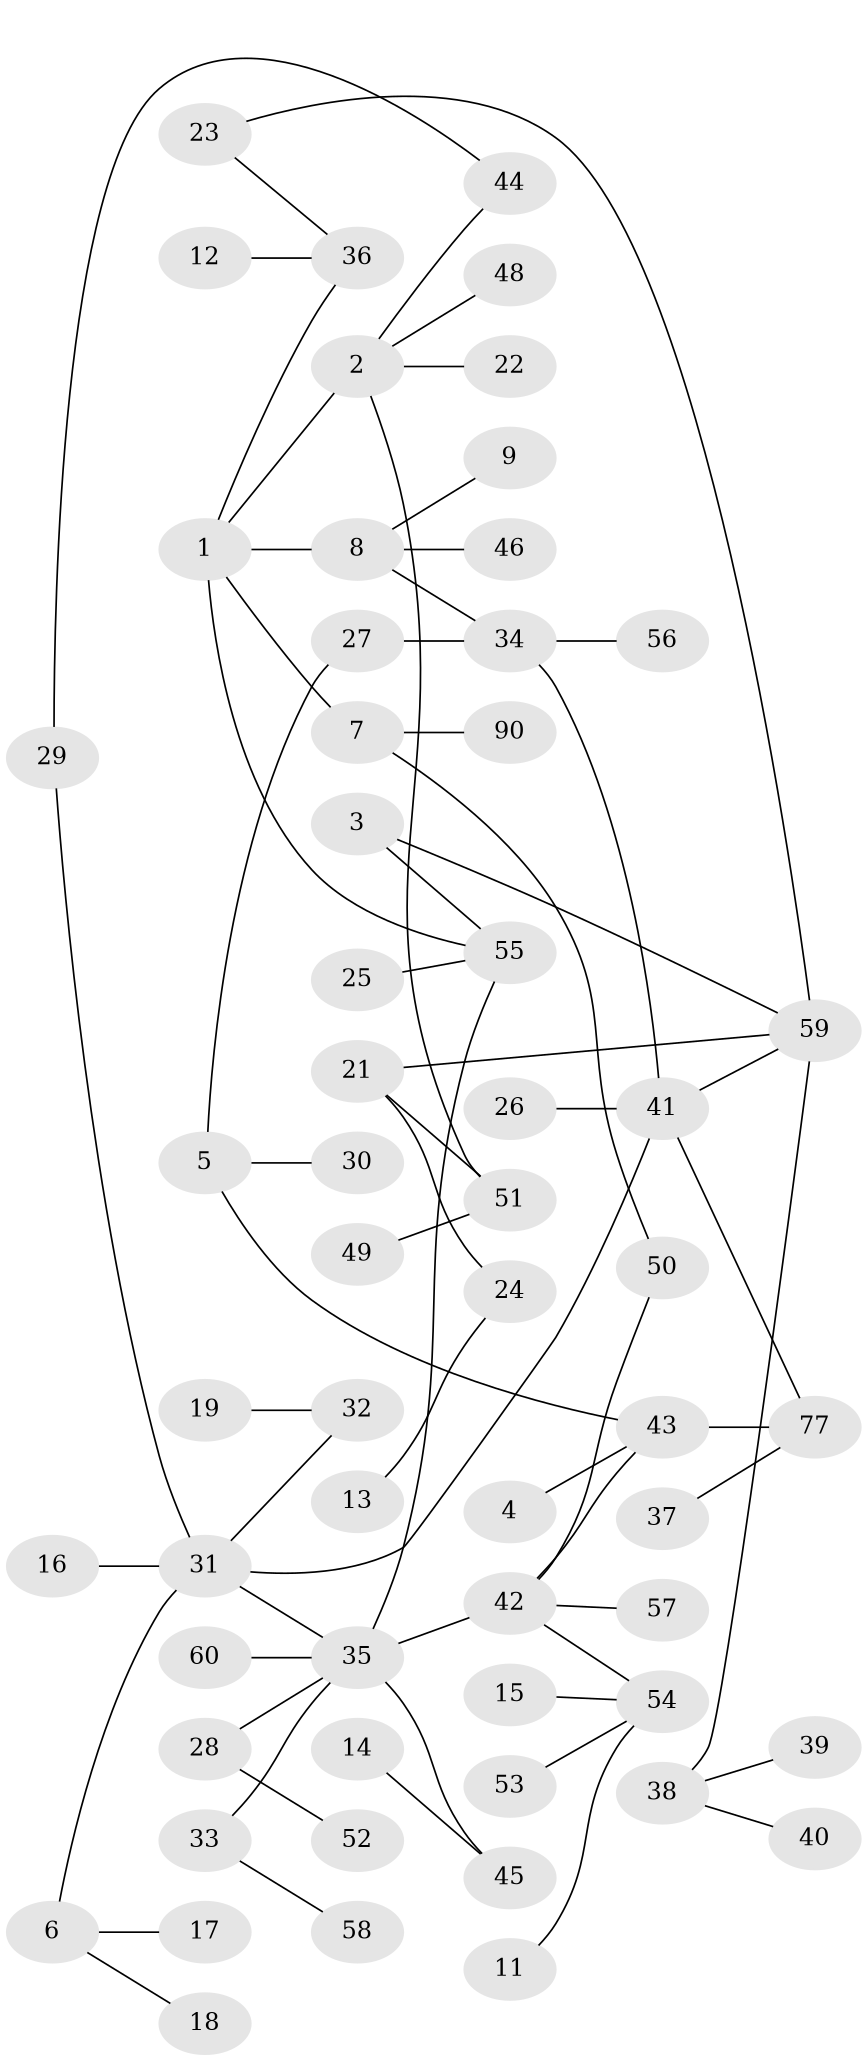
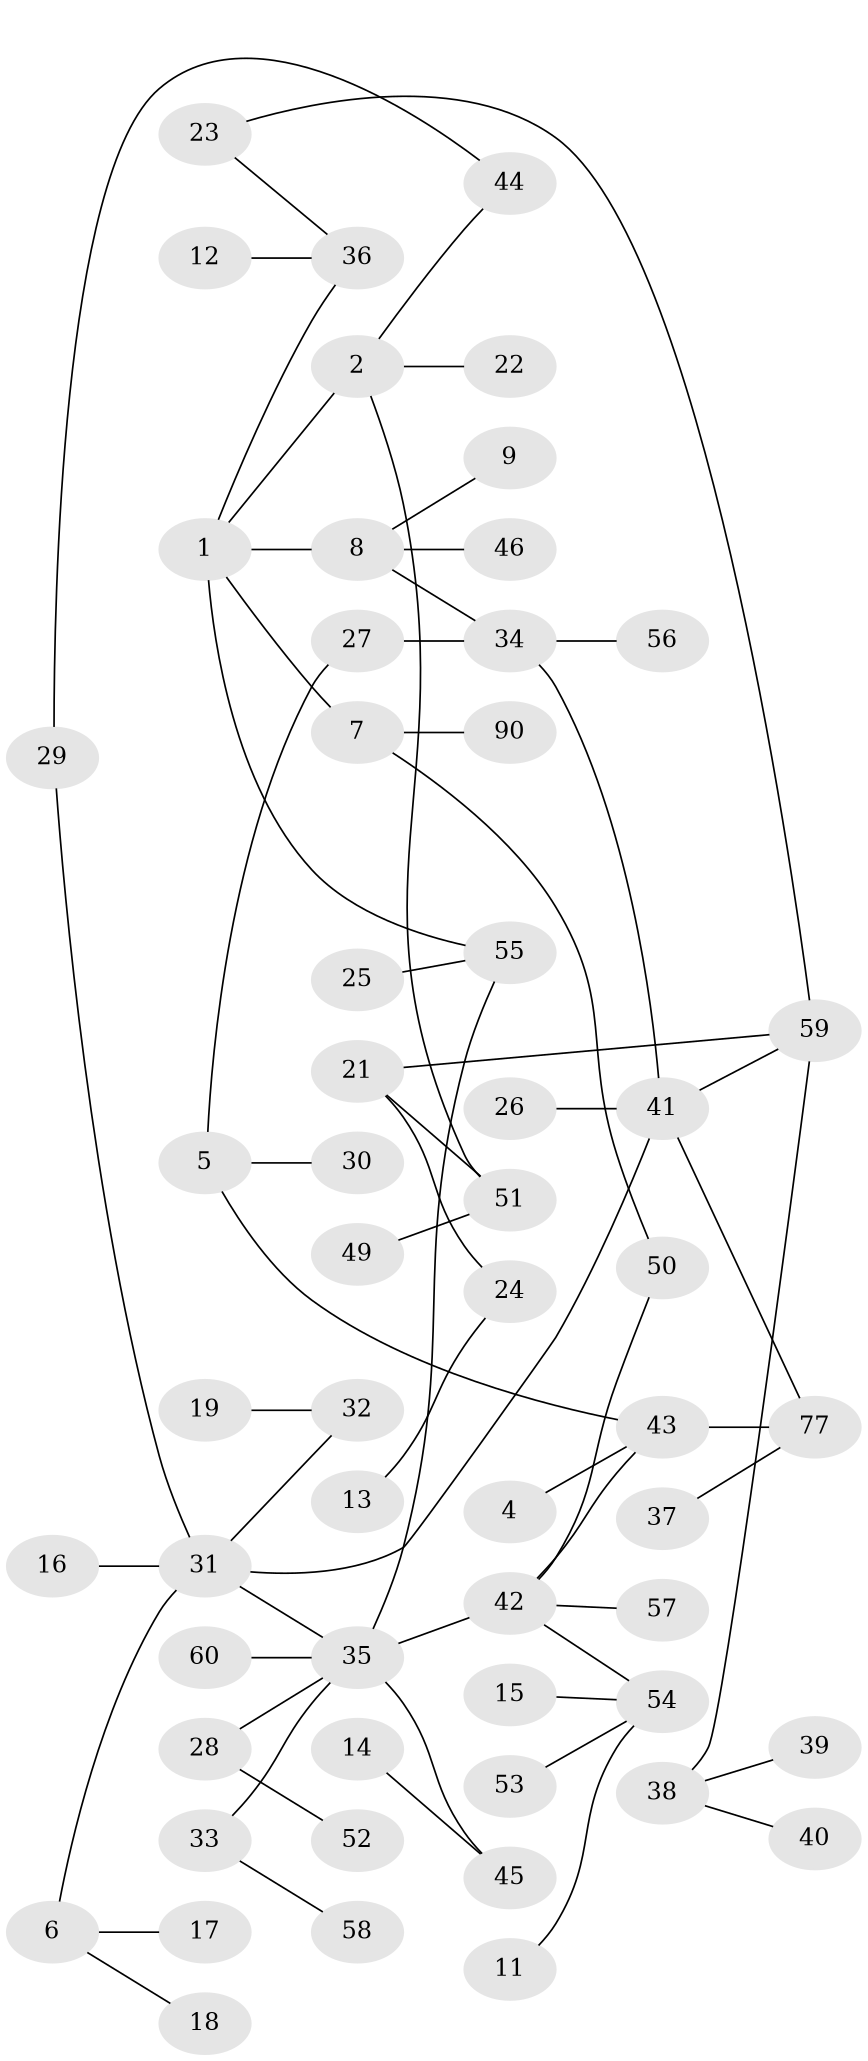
(510, 275) -> none
(358, 824) -> none
